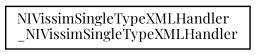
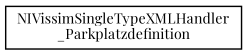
(128, 28) -> (124, 28)
